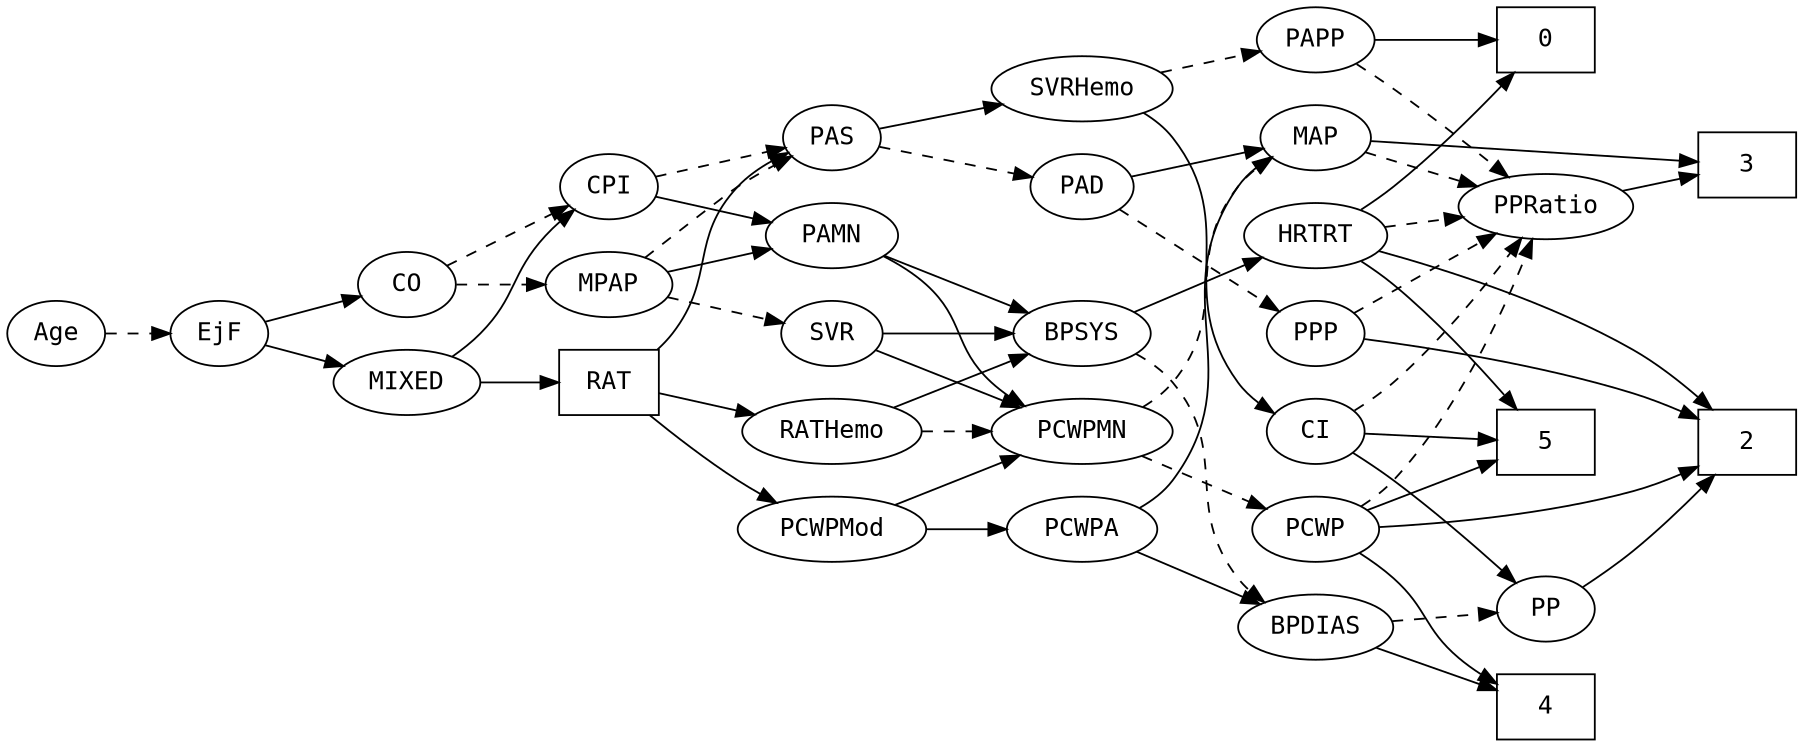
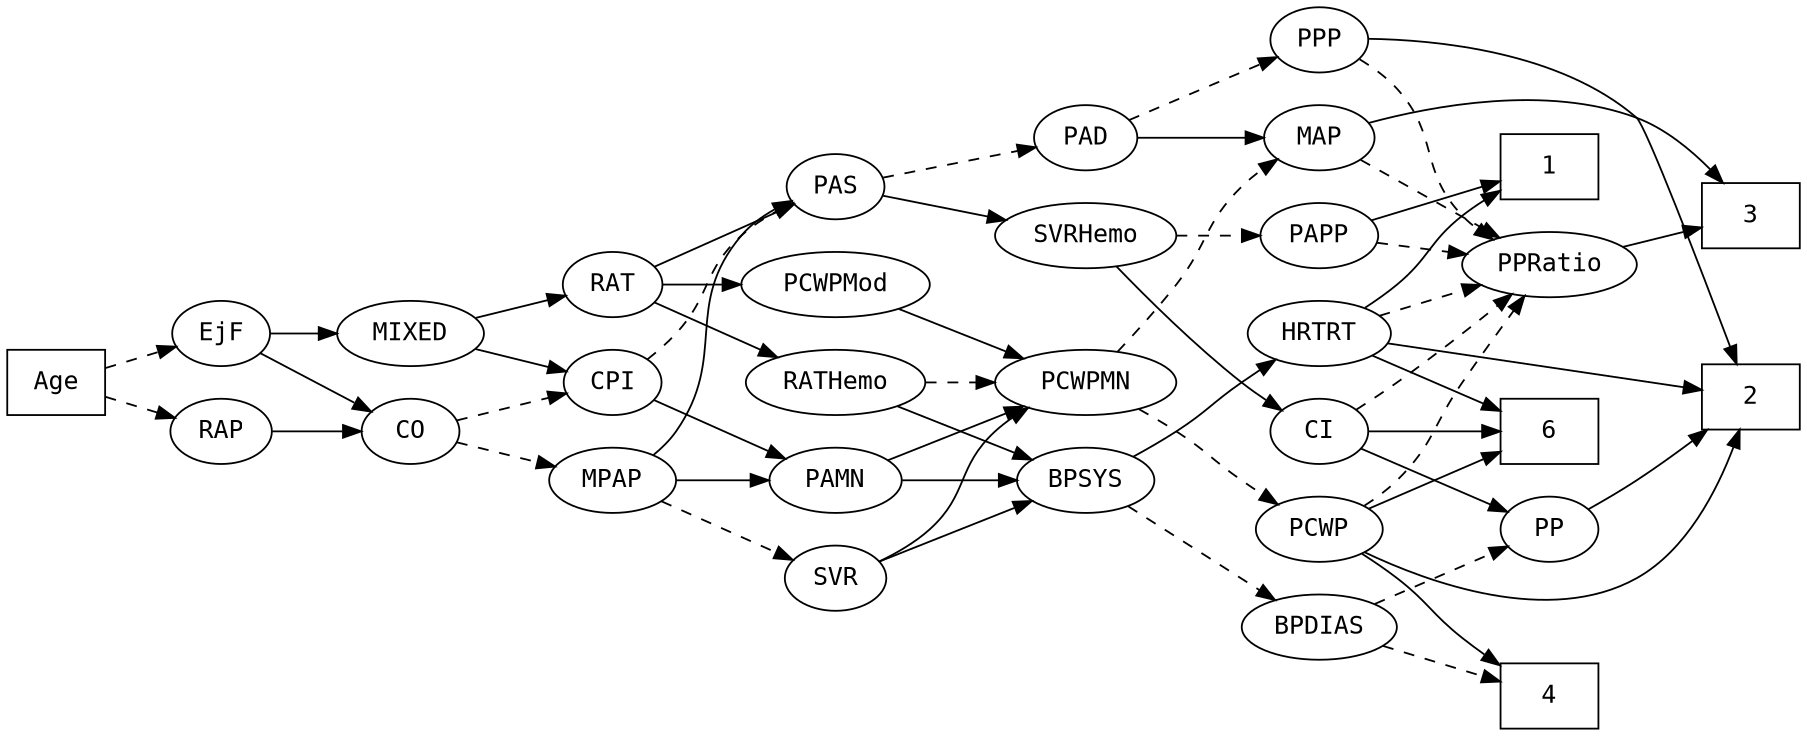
(1546, 40) -> (1549, 167)
(696, 218) -> (705, 342)
(56, 334) -> (56, 382)
(609, 382) -> (613, 285)
none -> (221, 431)
(1546, 442) -> (1549, 431)
(1082, 529) -> none
(1428, 666) -> (1433, 661)
